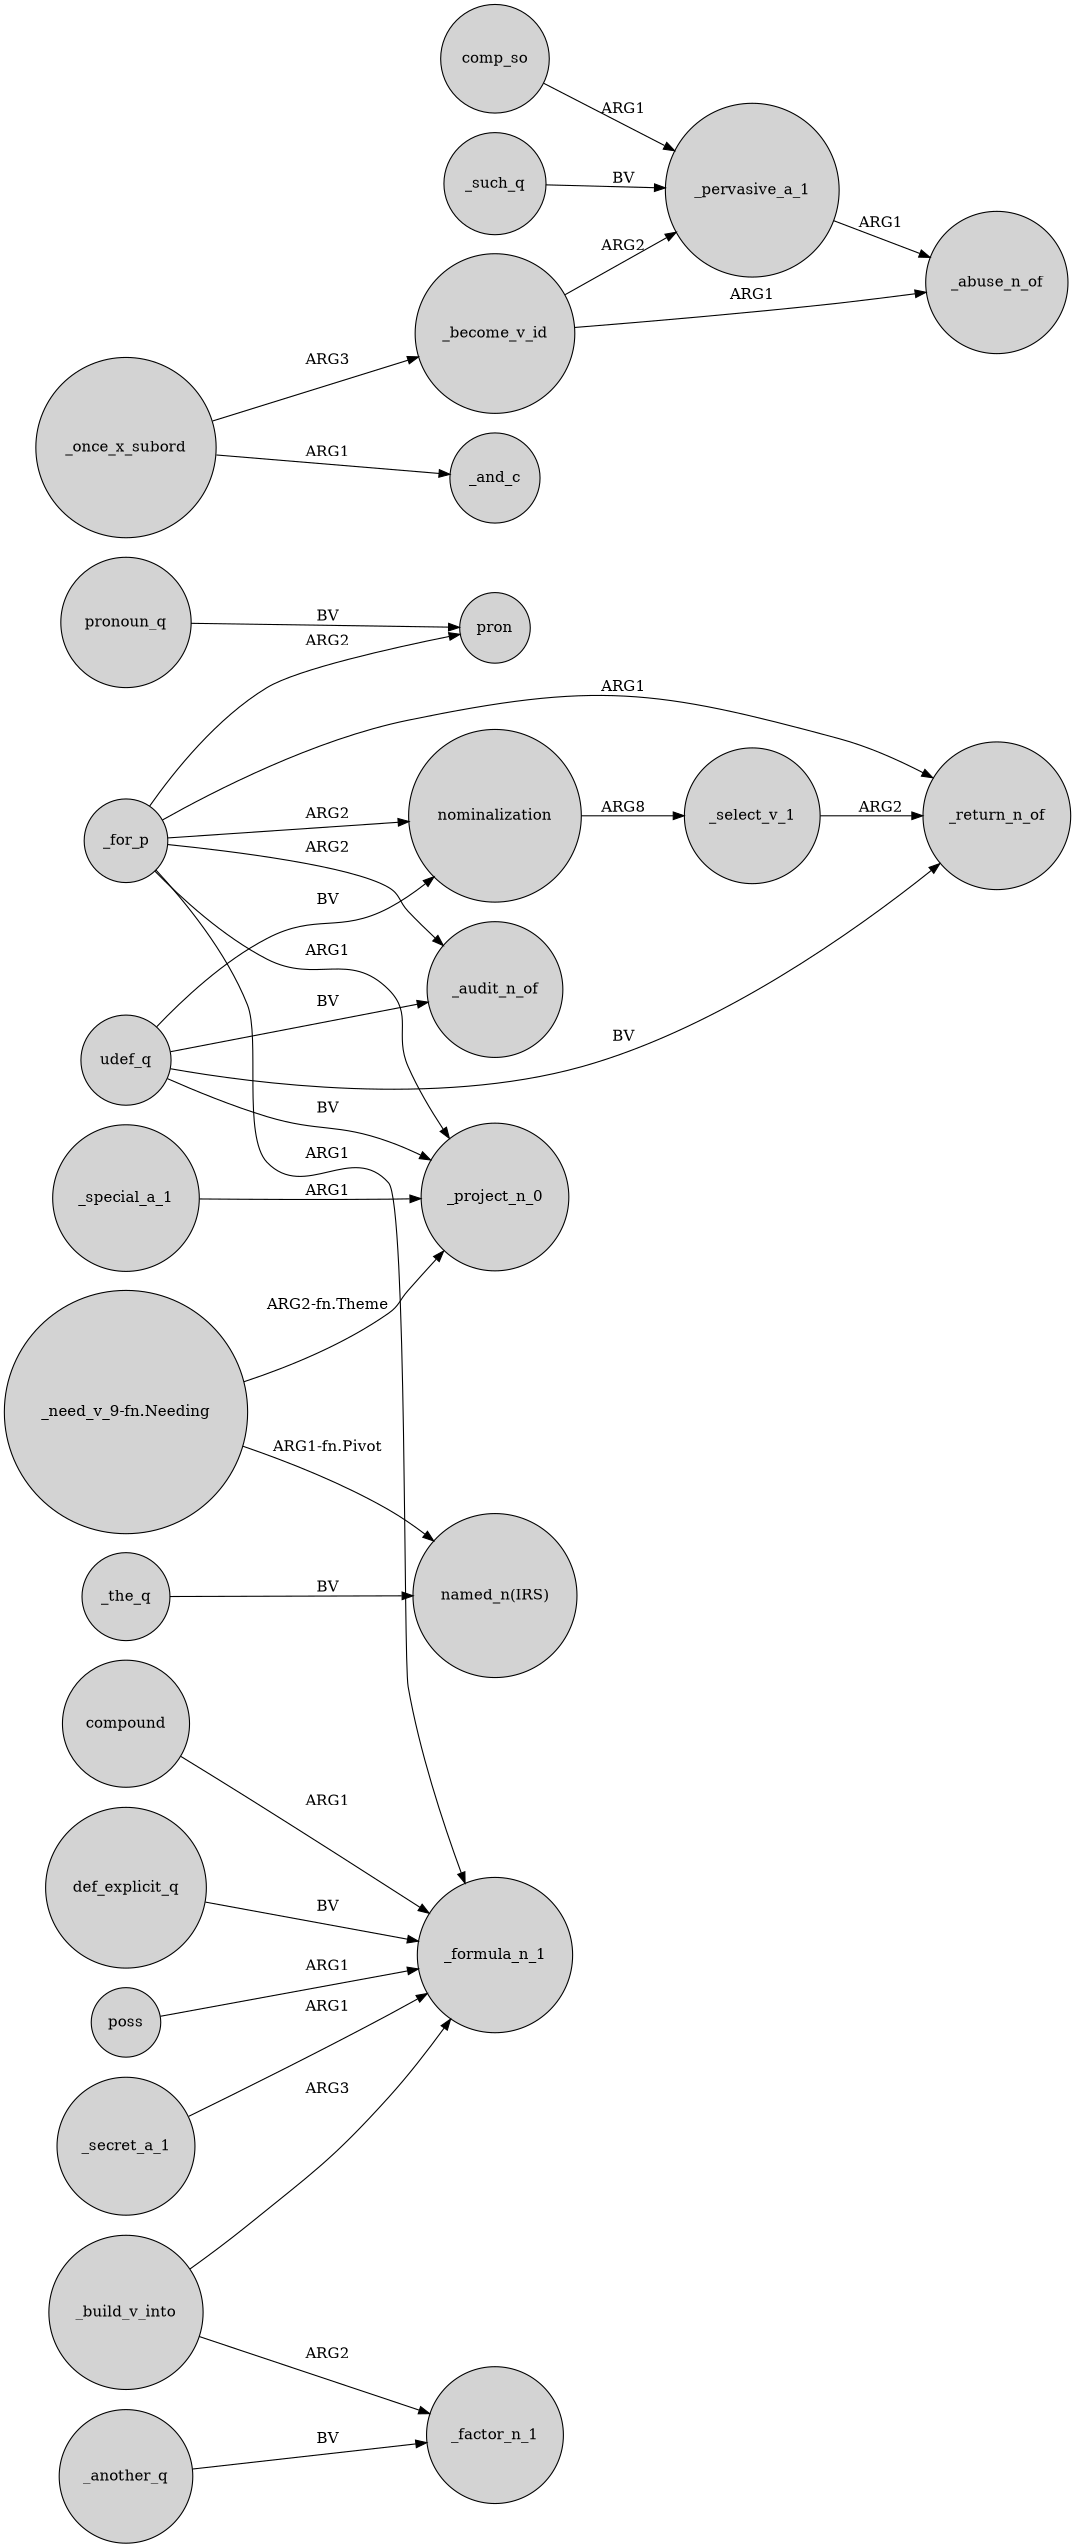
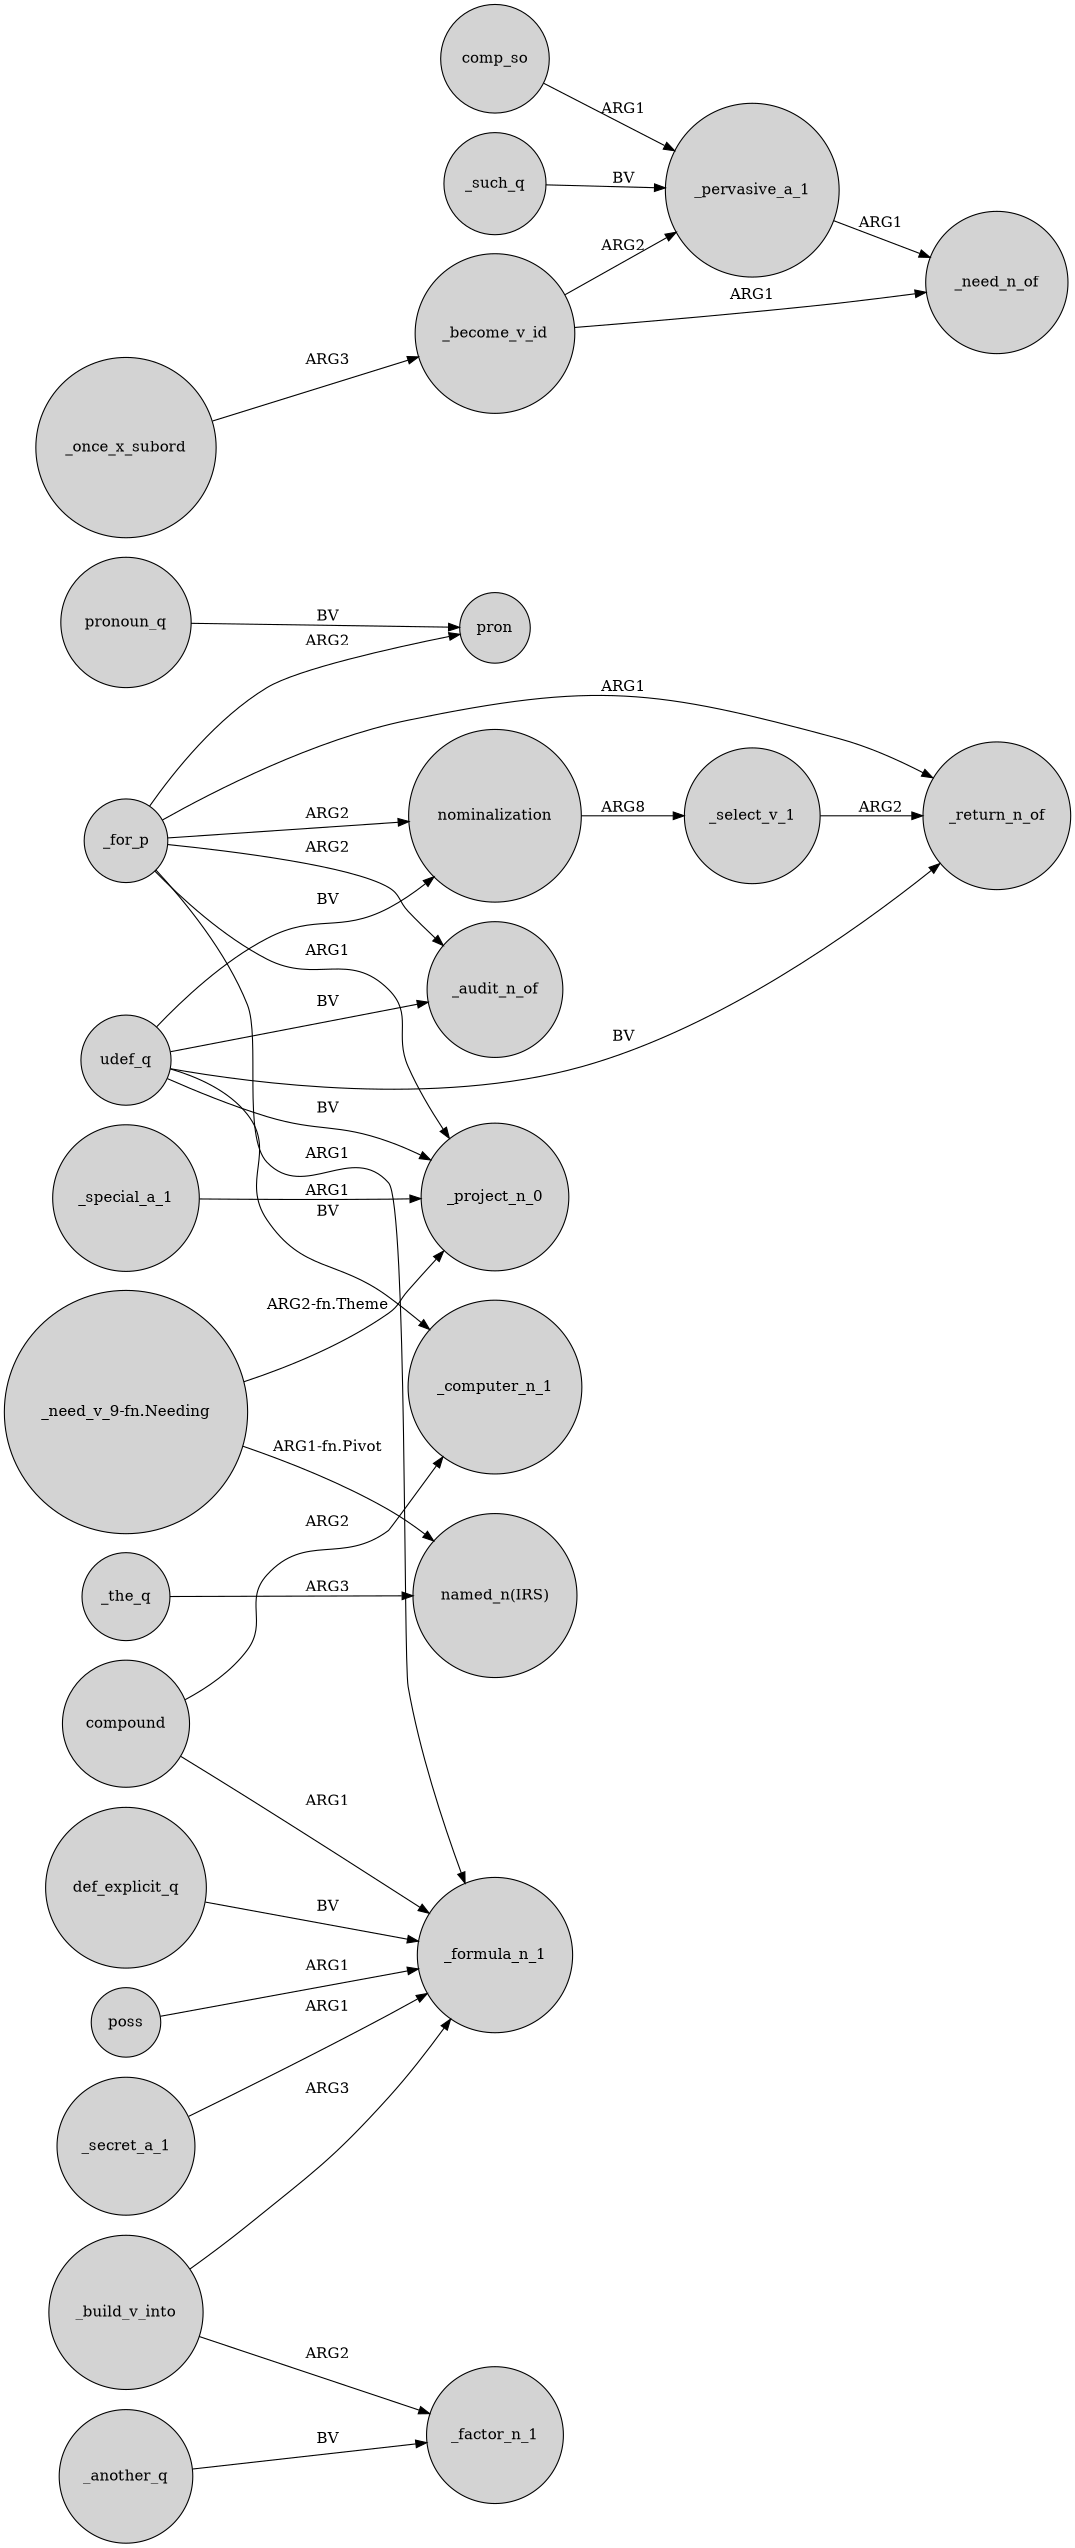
(997, 282) -> (997, 282)
(495, 478) -> none
none -> (495, 1387)
(328, 1587) -> (328, 1587)
